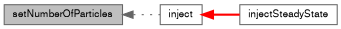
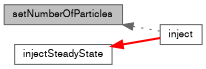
(226, 15) -> (141, 41)
